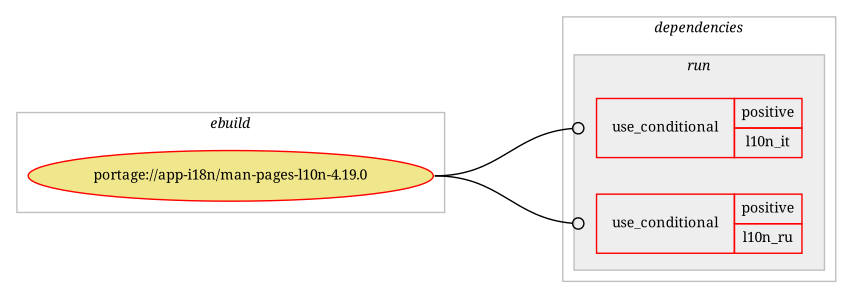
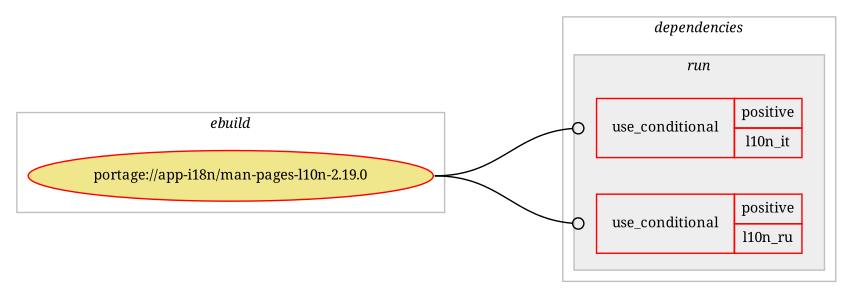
(231, 176) -> (231, 176)
